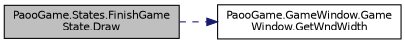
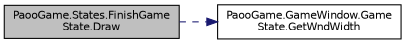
(309, 22) -> (309, 22)
